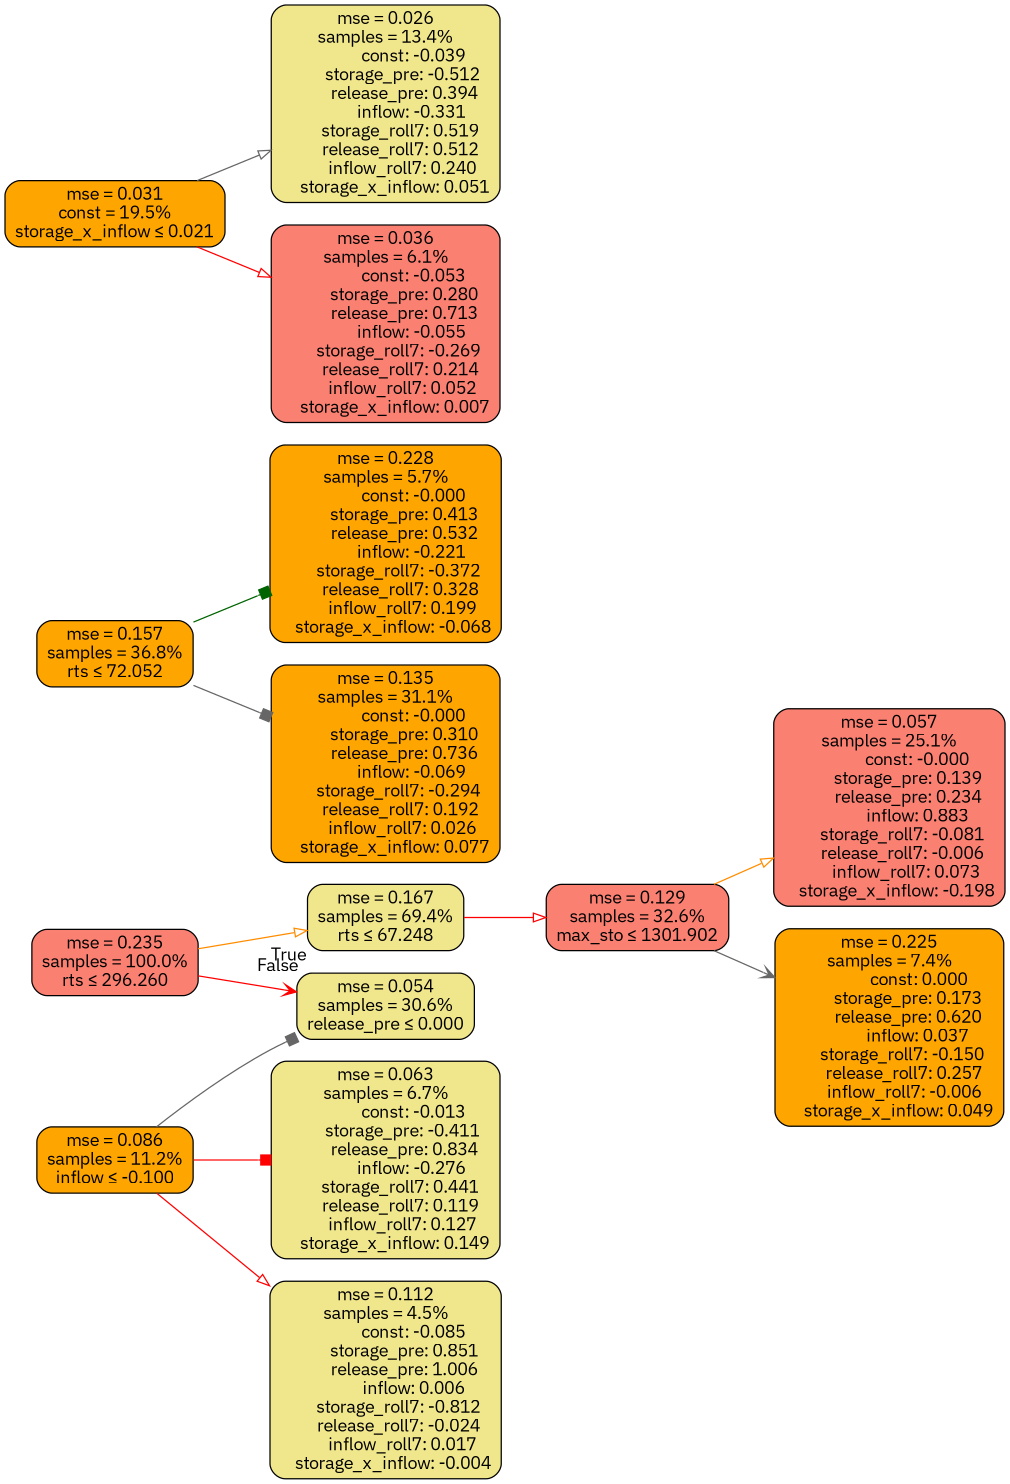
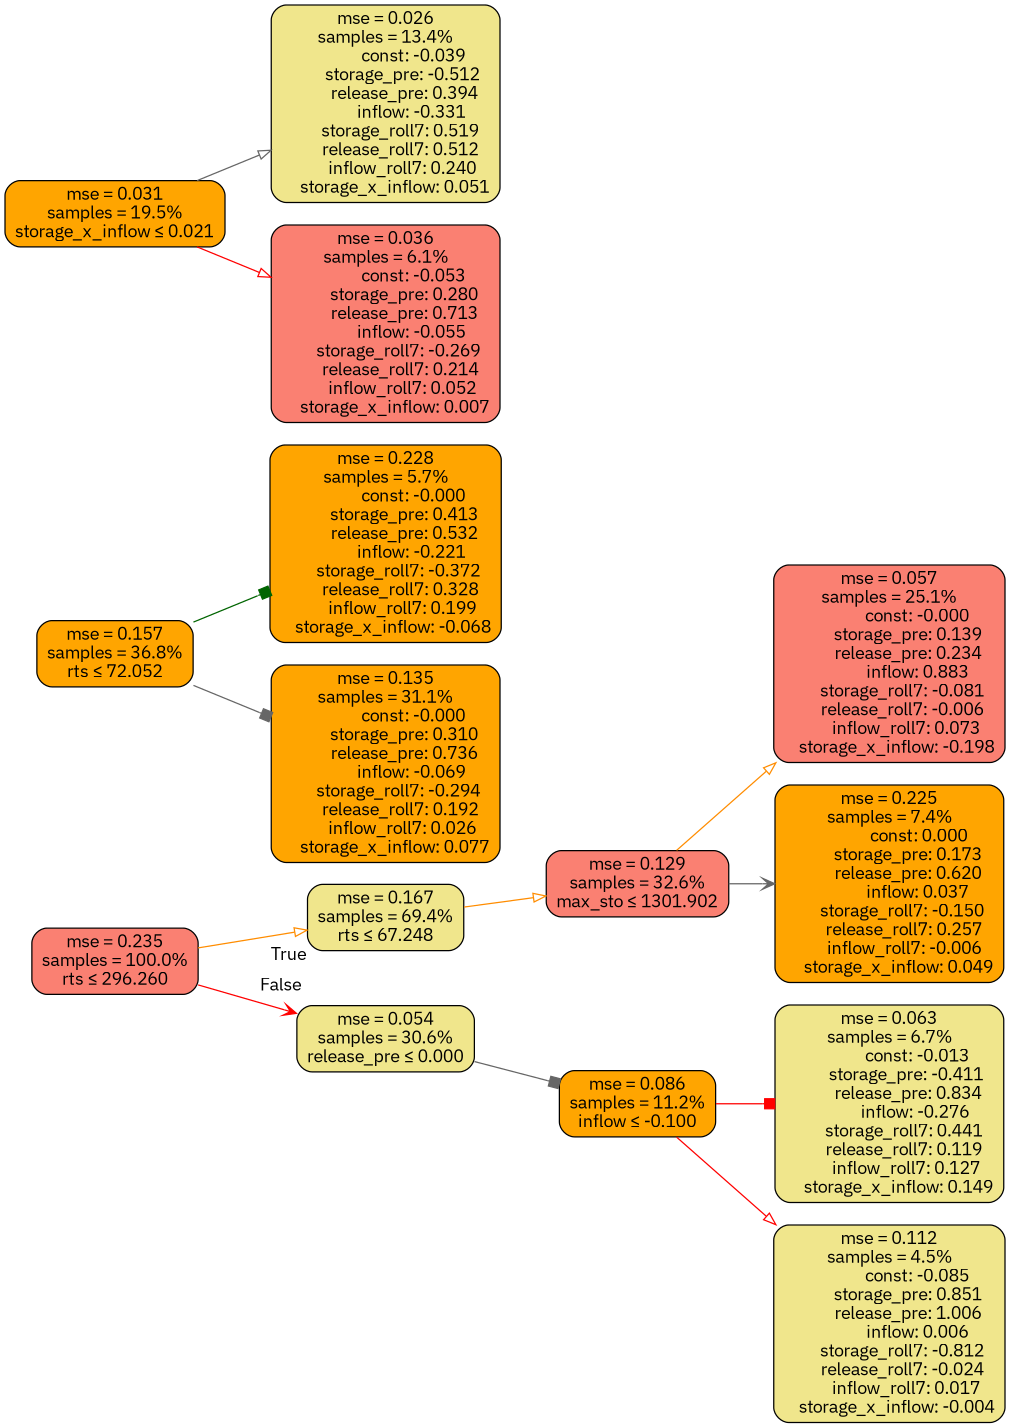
(115, 214) -> (115, 214)
(499, 918) -> (499, 902)
(219, 1081) -> (511, 1071)
